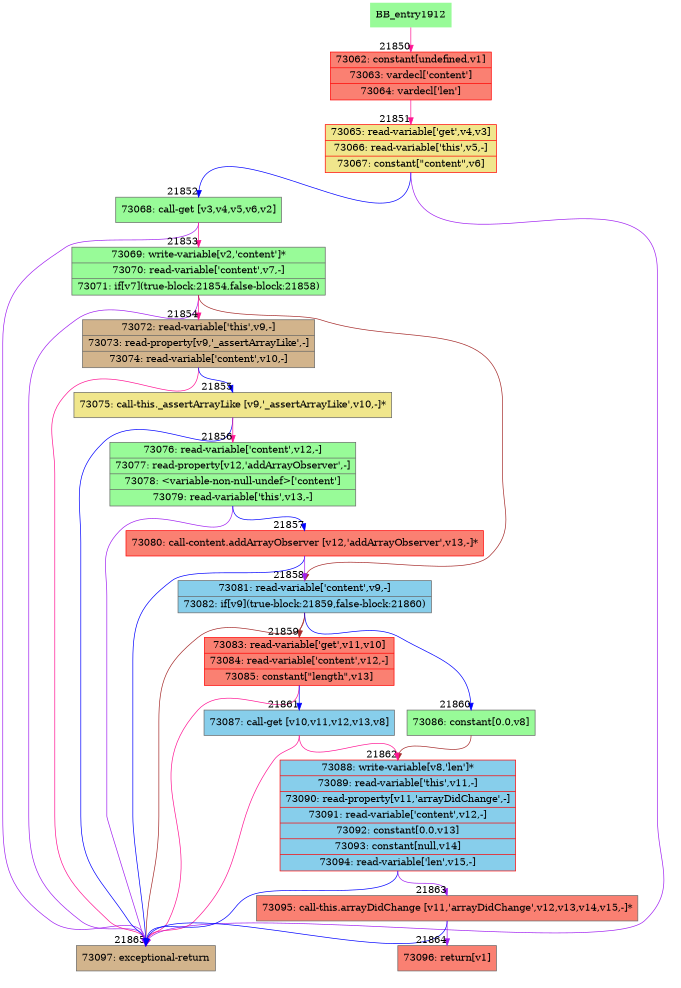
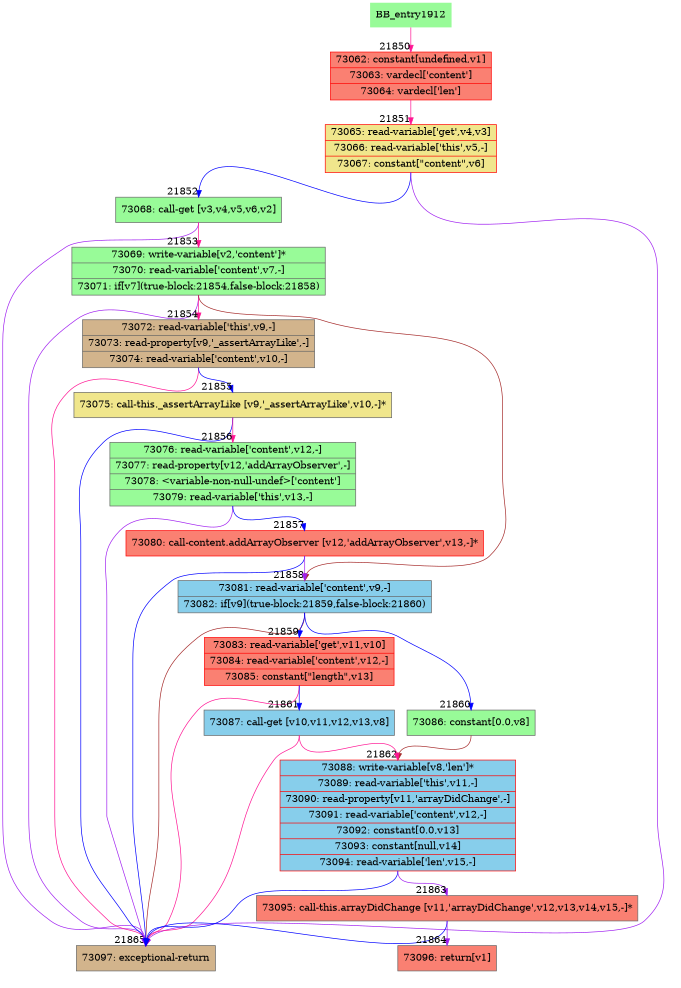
(303, 622) -> (303, 622)
